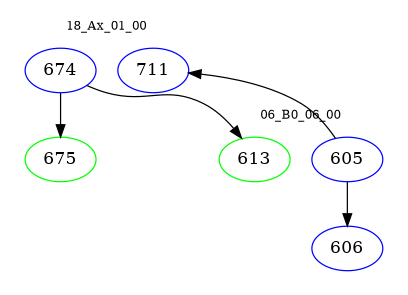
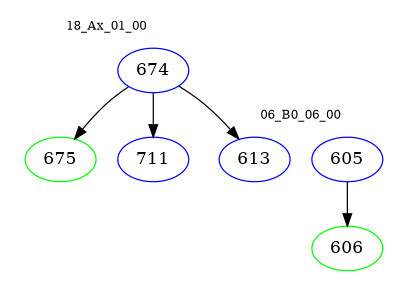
(276, 91) -> (153, 109)
(255, 159) -> (255, 159)
(347, 248) -> (347, 248)
